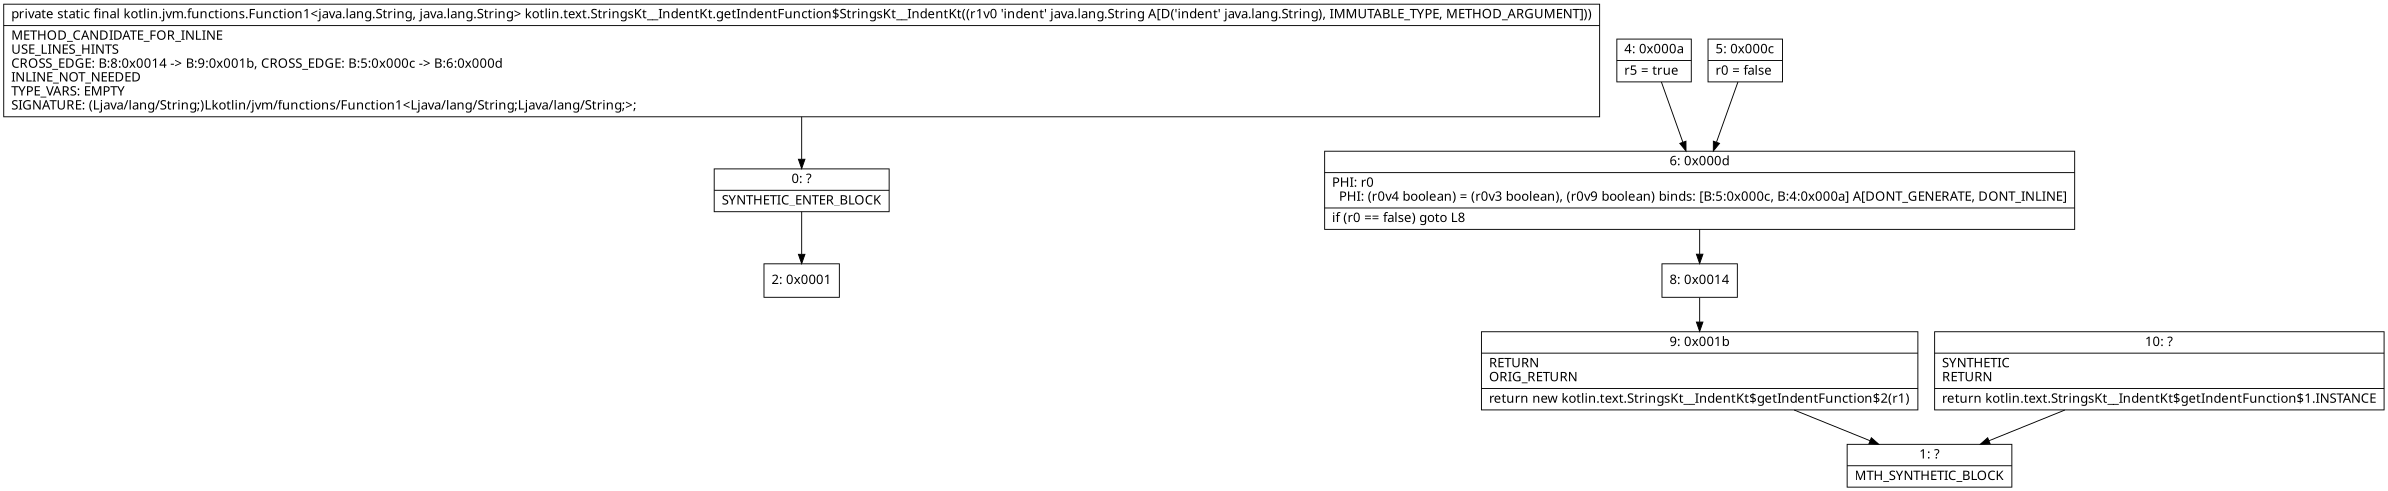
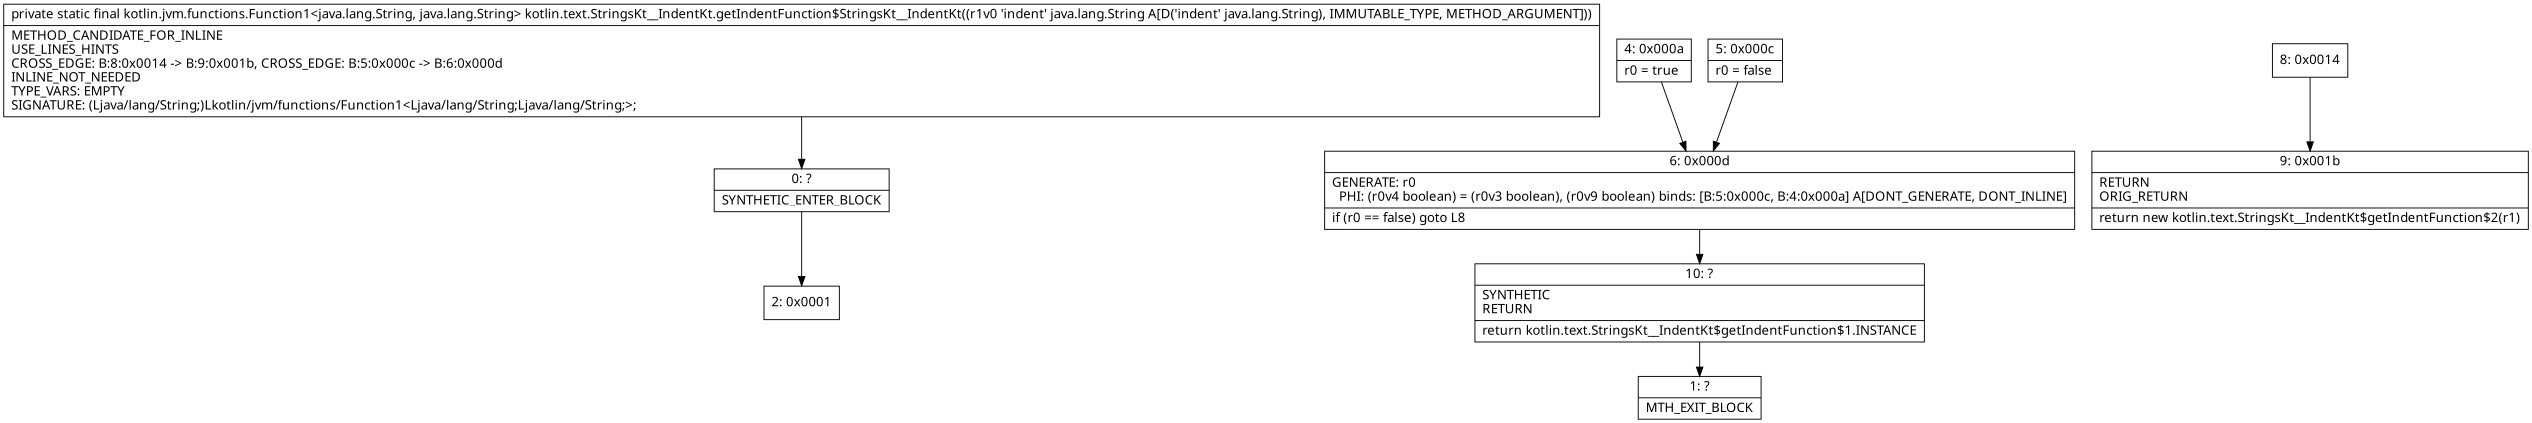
(1652, 71) -> (1652, 71)
(1355, 183) -> (1376, 183)
(1700, 242) -> (1700, 242)
(1832, 425) -> none
(1930, 476) -> (1700, 408)
